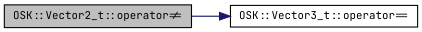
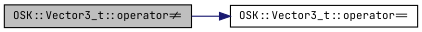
(98, 16) -> (98, 16)
